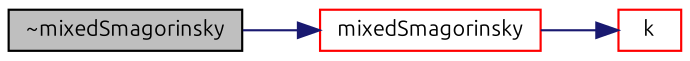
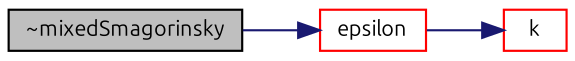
(430, 30) -> (373, 30)
